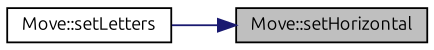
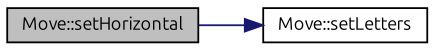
(195, 25) -> (222, 25)
